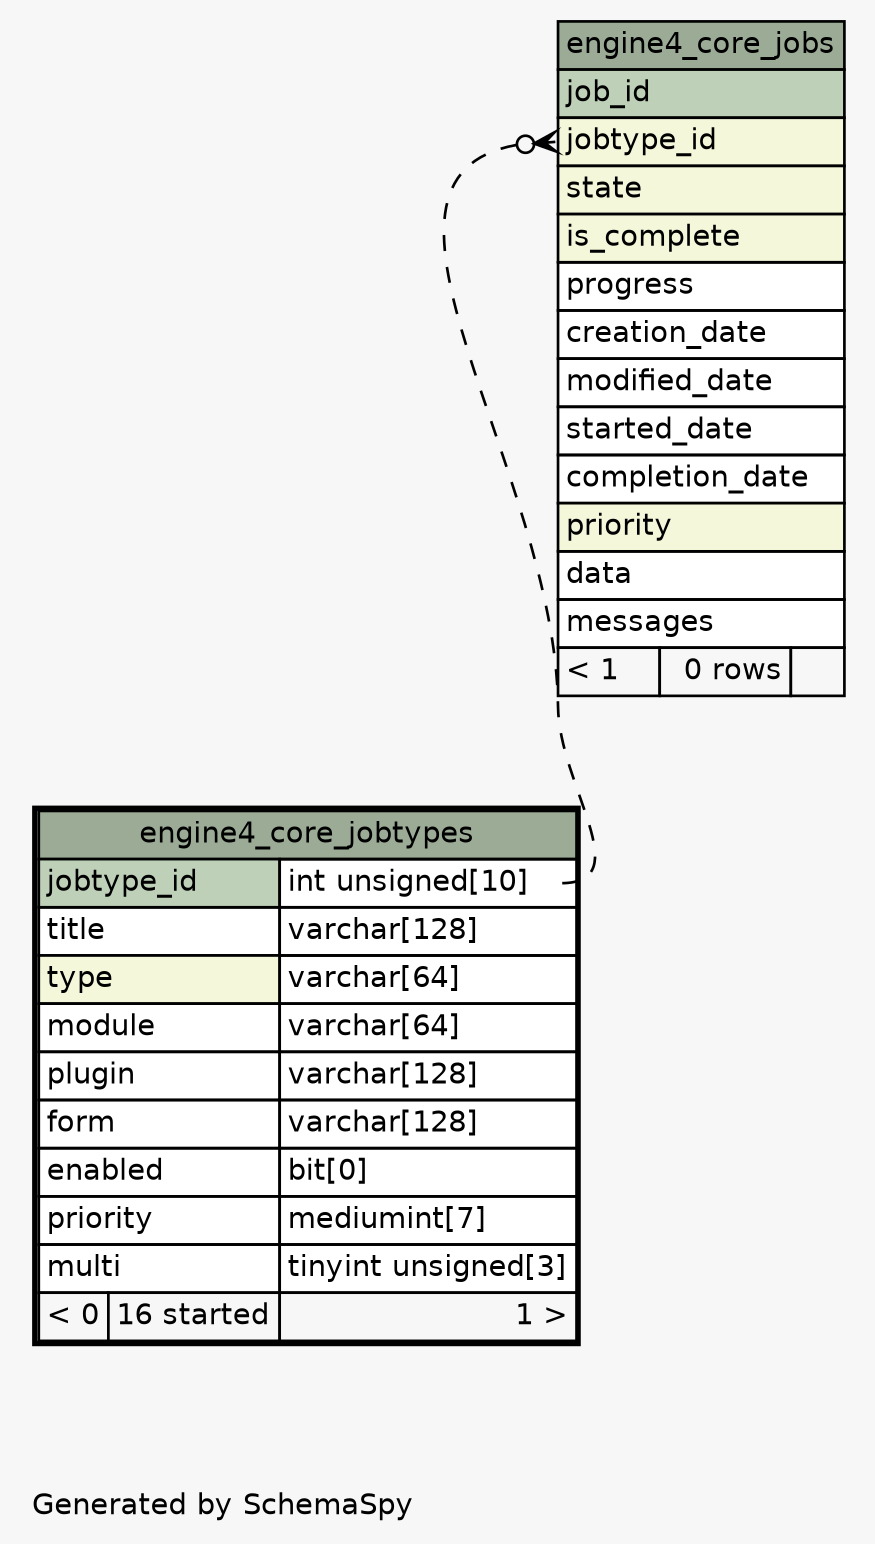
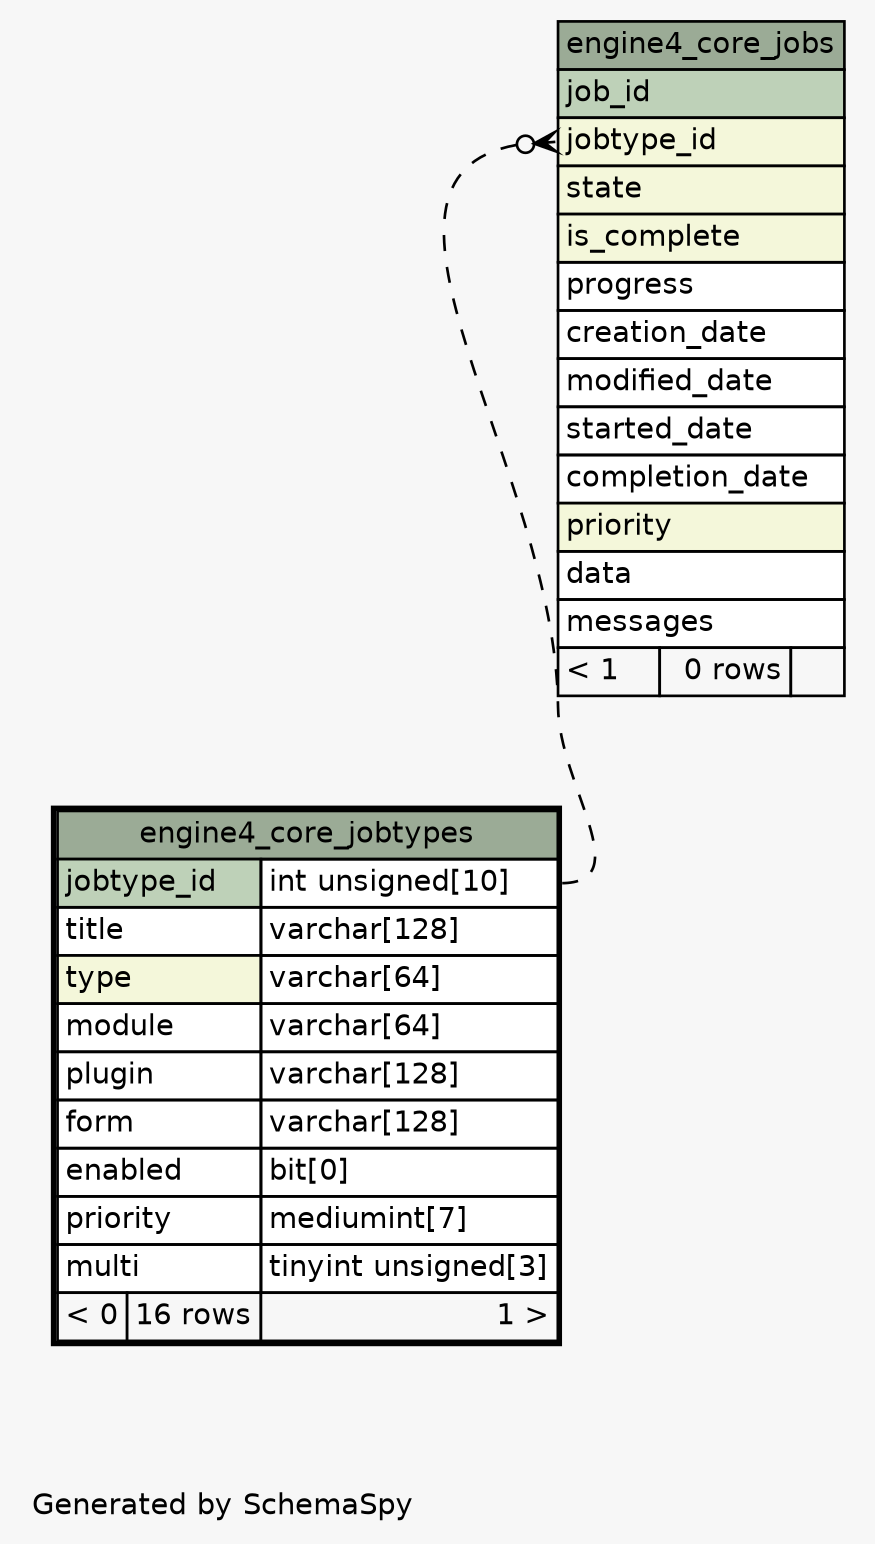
(194, 1315) -> (194, 1315)
